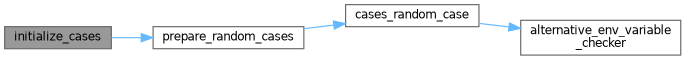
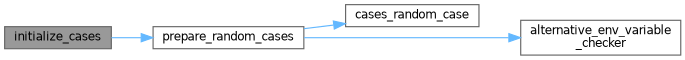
(494, 25) -> (406, 38)
